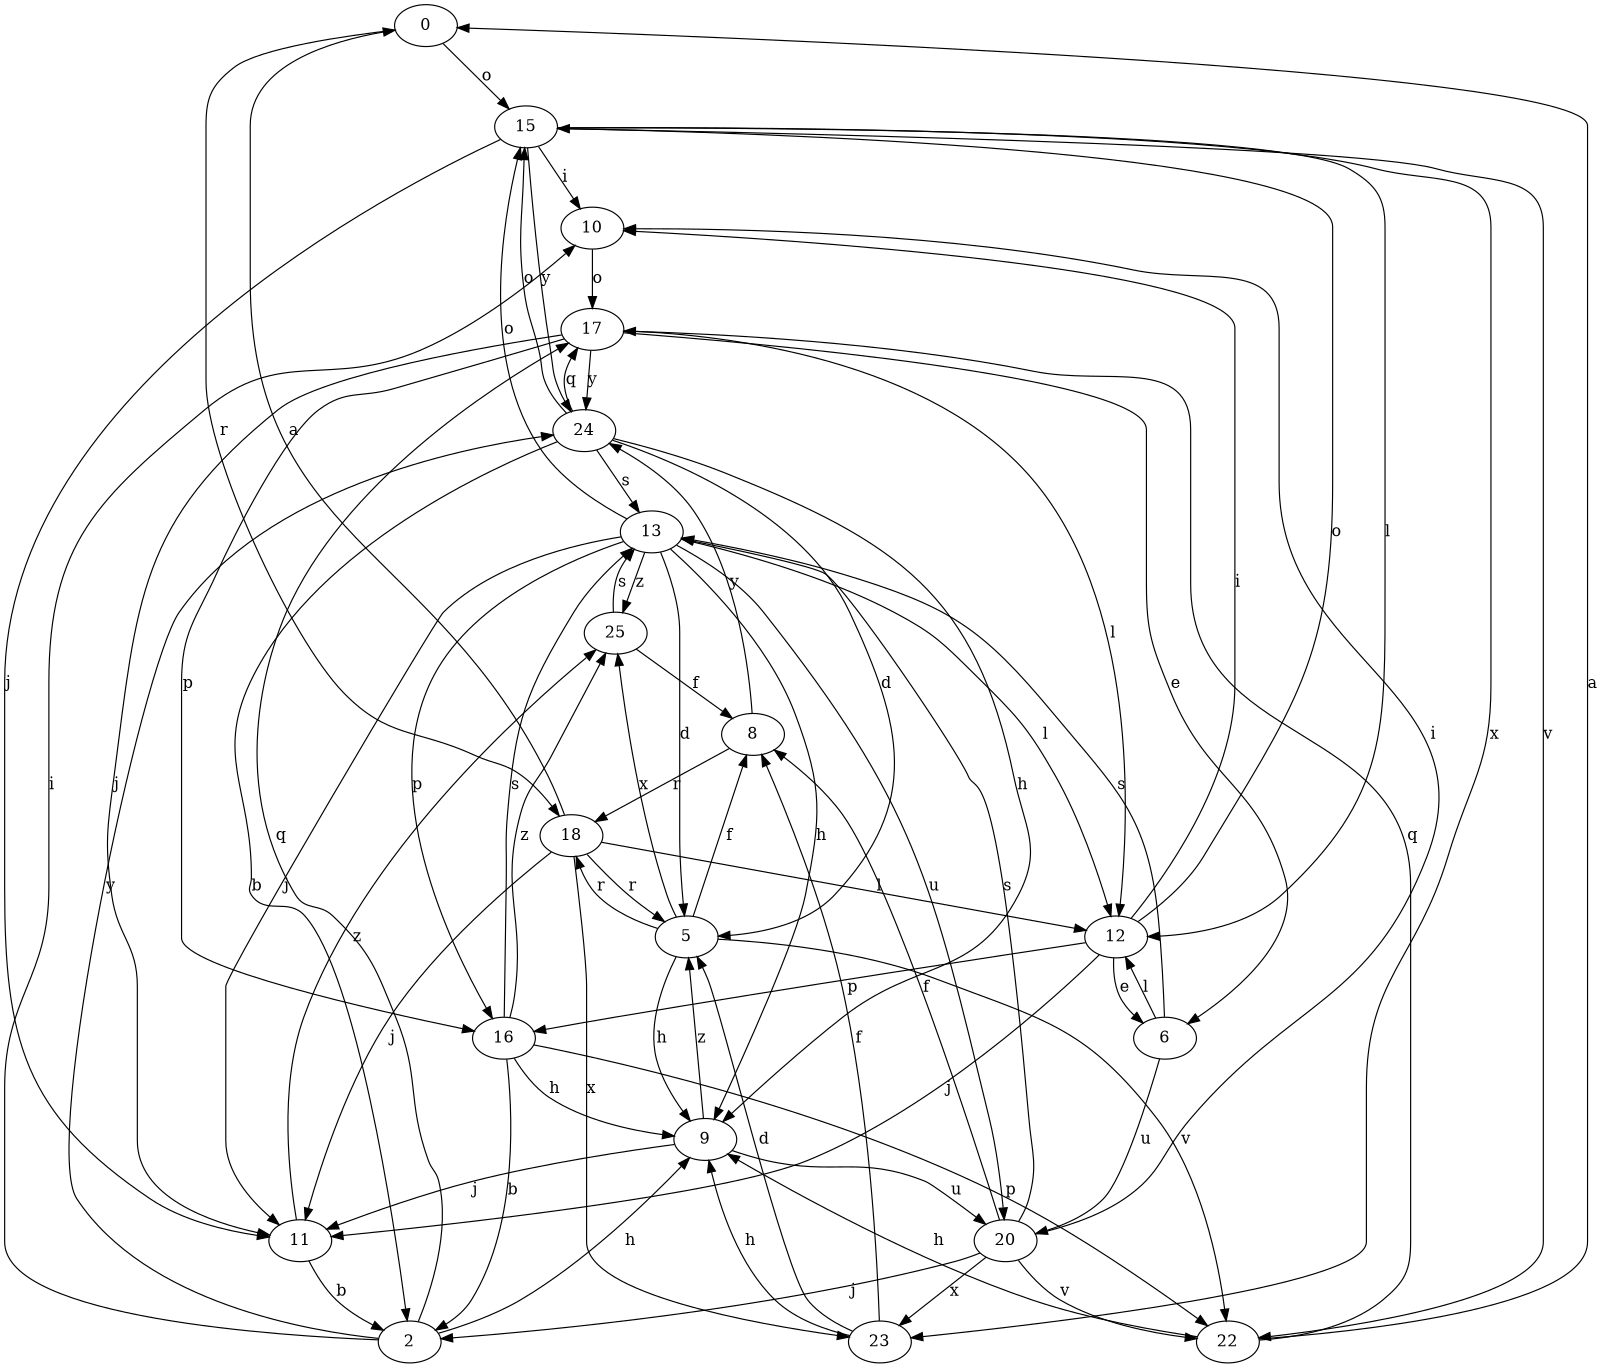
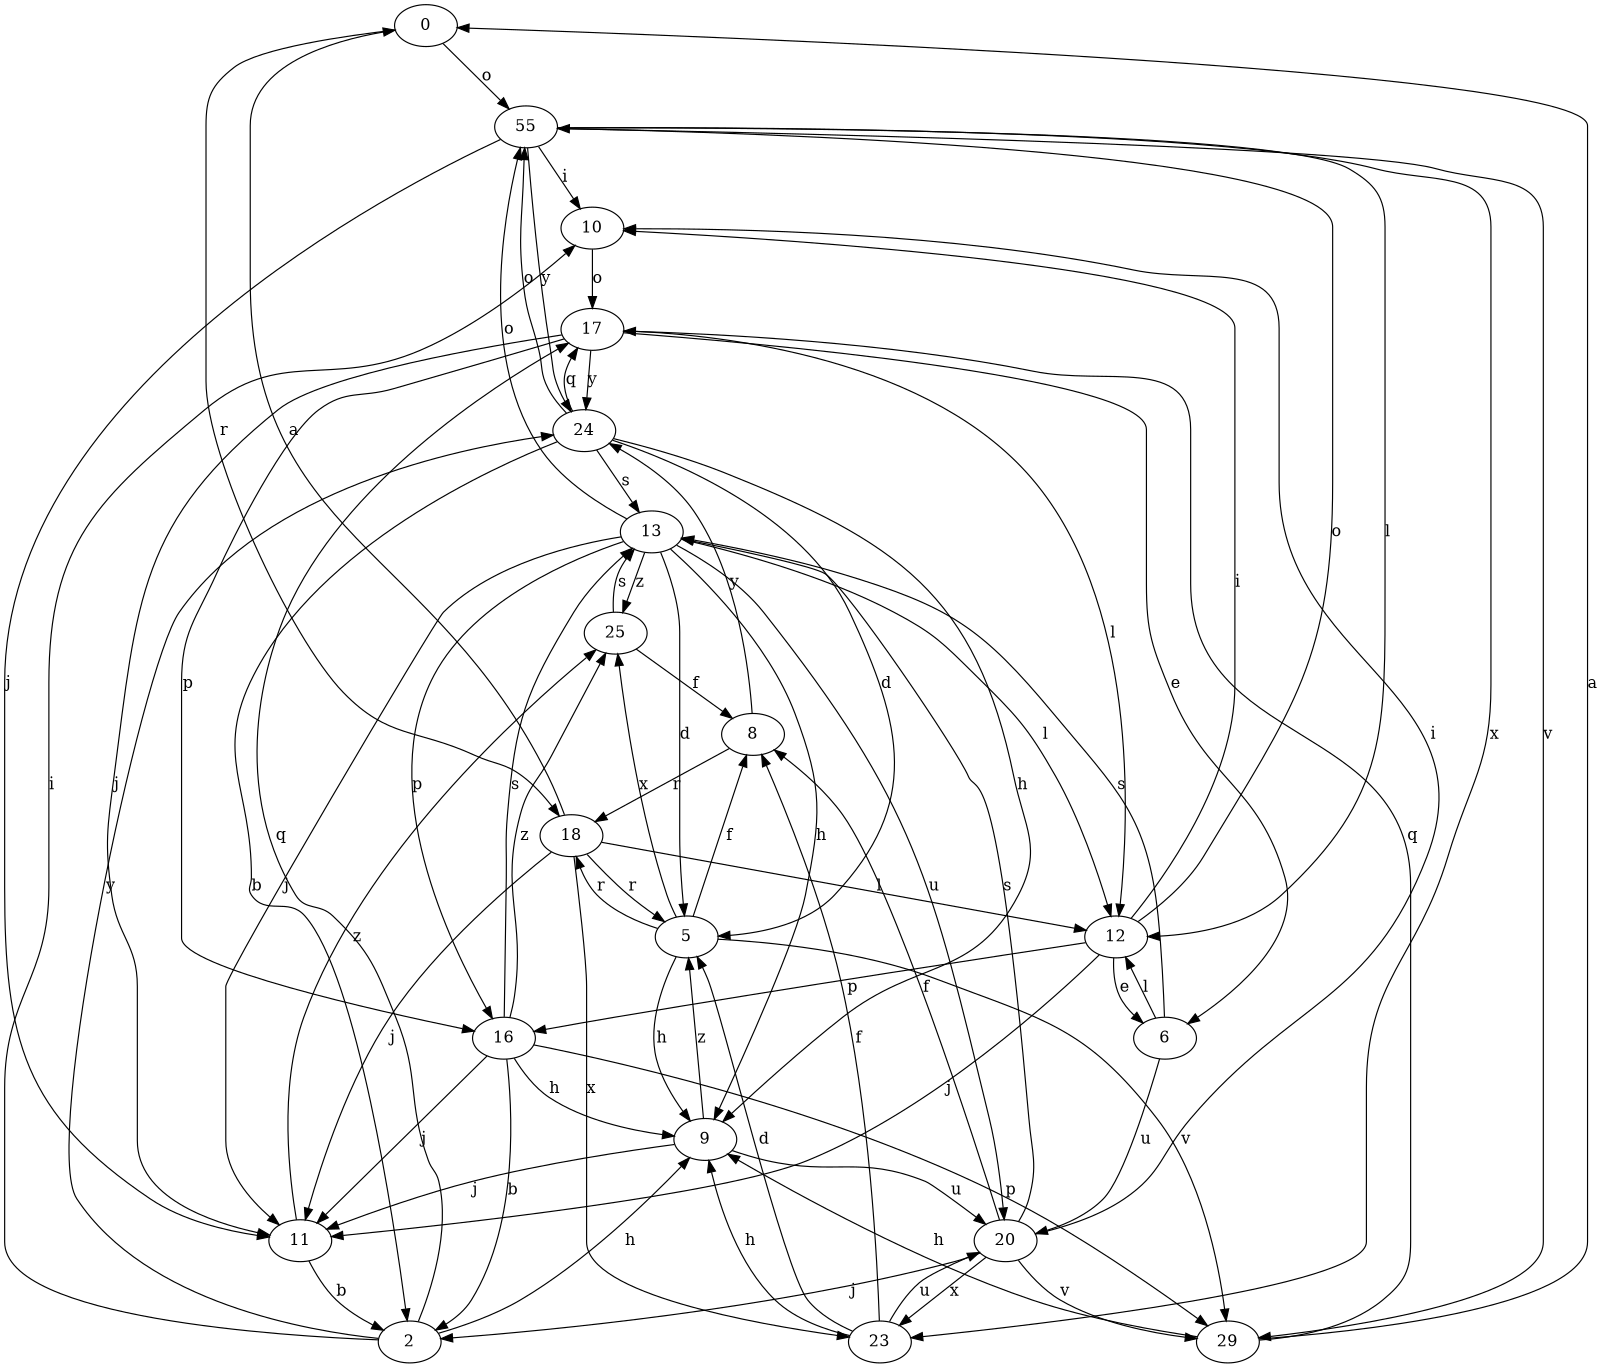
(526, 127) -> (526, 127)
none -> (406, 1135)
none -> (922, 1281)
(1228, 1342) -> (1228, 1342)
